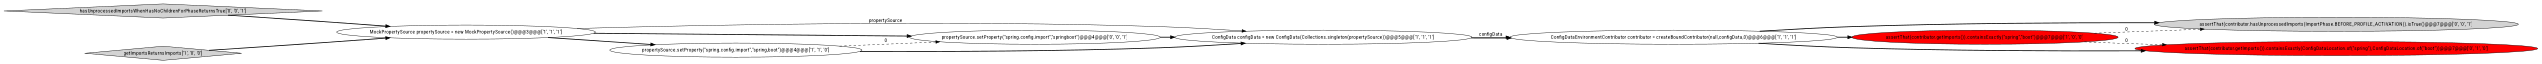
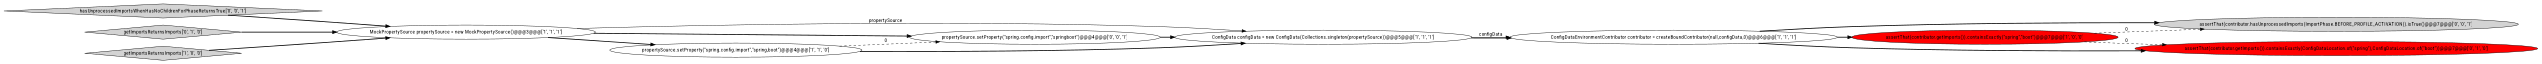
none -> (163, 32)
